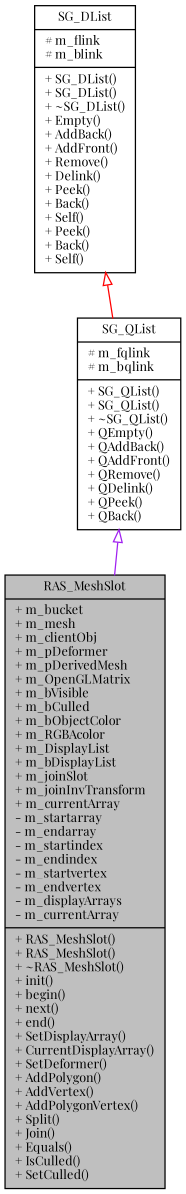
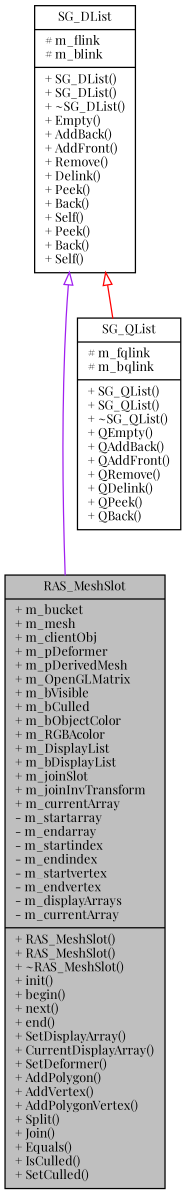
(116, 559) -> (63, 430)
